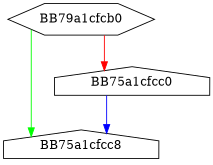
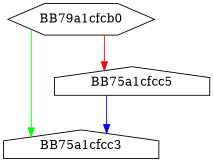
(132, 83) -> (132, 83)
(81, 146) -> (81, 146)
